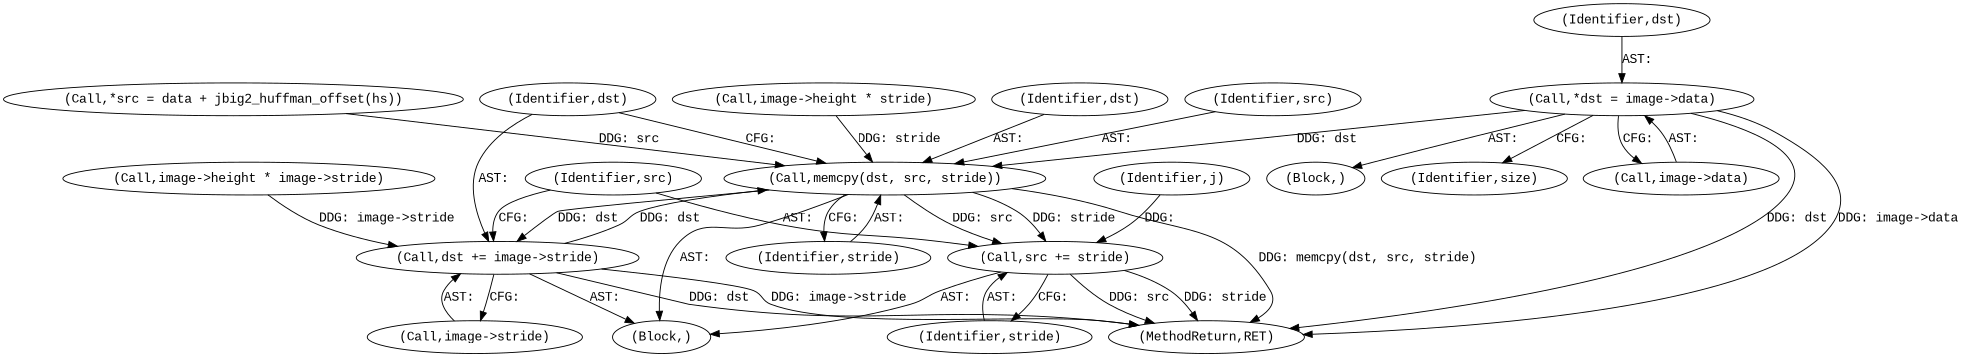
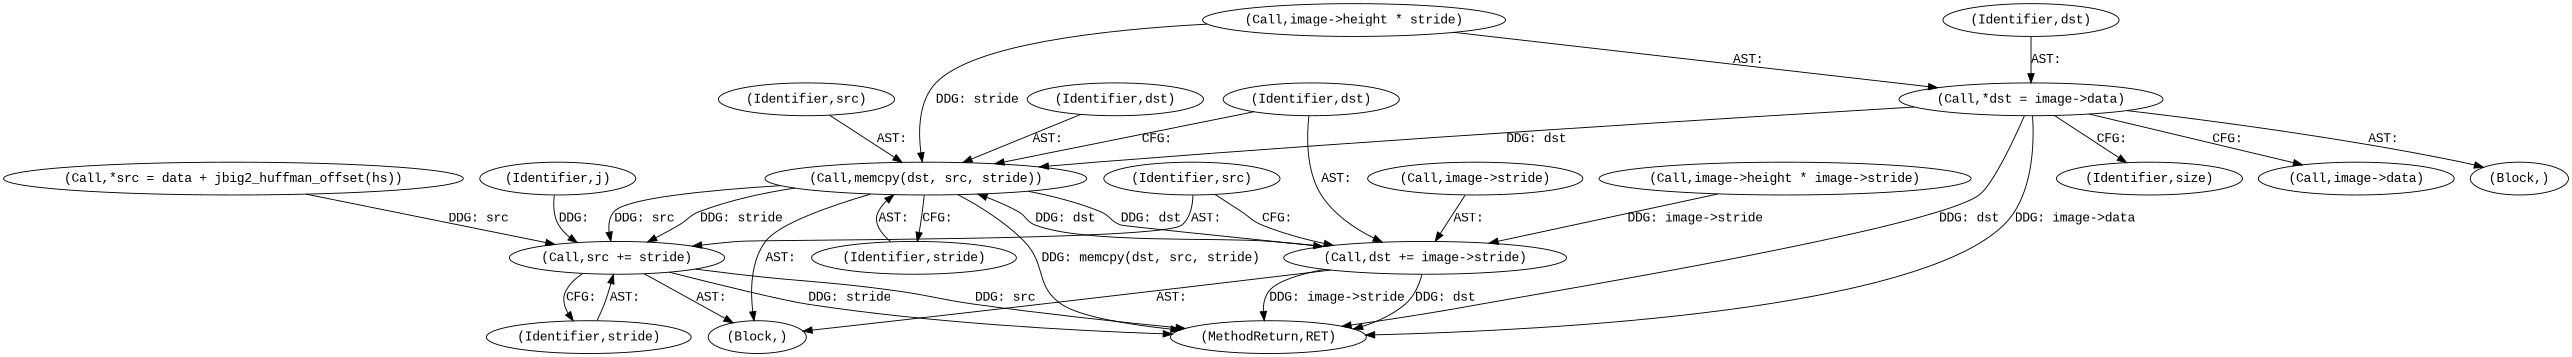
(561, 139) -> (426, 218)
(1667, 140) -> (1691, 60)
(489, 293) -> none
